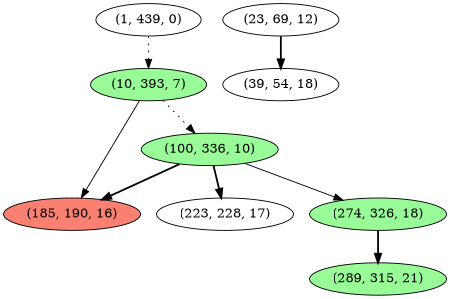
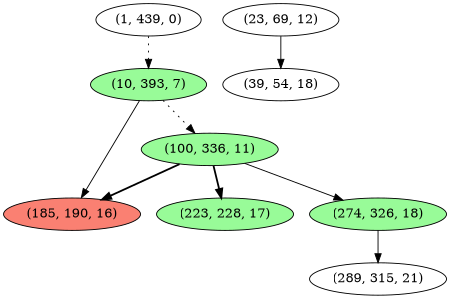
(281, 48) -> (281, 48)
(210, 149) -> (210, 149)
(225, 214) -> (225, 214)
(378, 242) -> (378, 242)
(378, 279) -> (378, 279)
